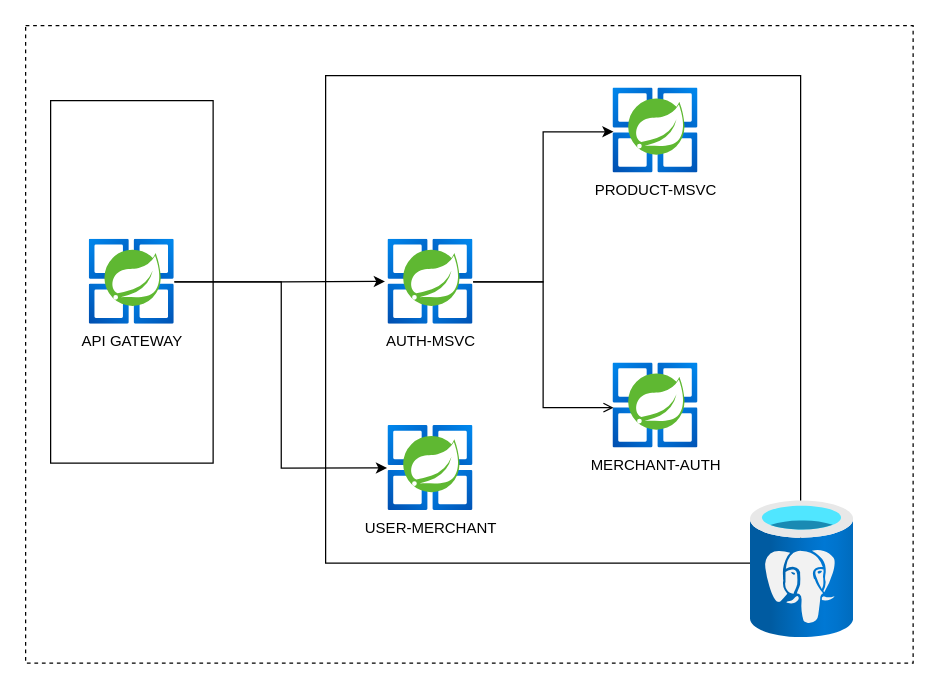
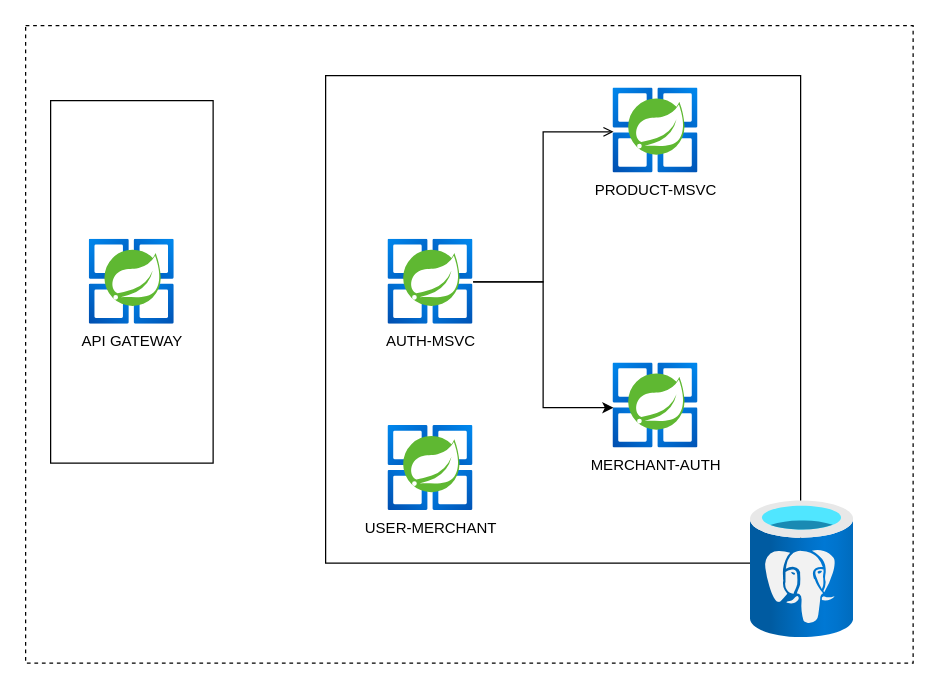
(604, 132) -> (605, 132)
(331, 282) -> none
(606, 408) -> (604, 408)
(281, 424) -> none
